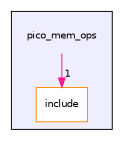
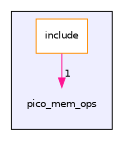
(62, 66) -> (62, 66)
